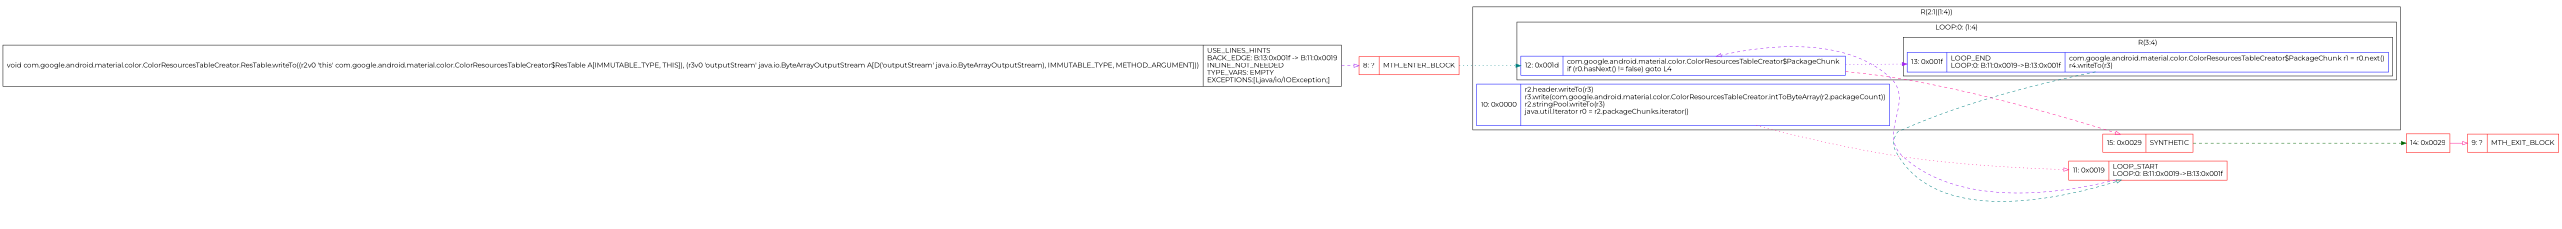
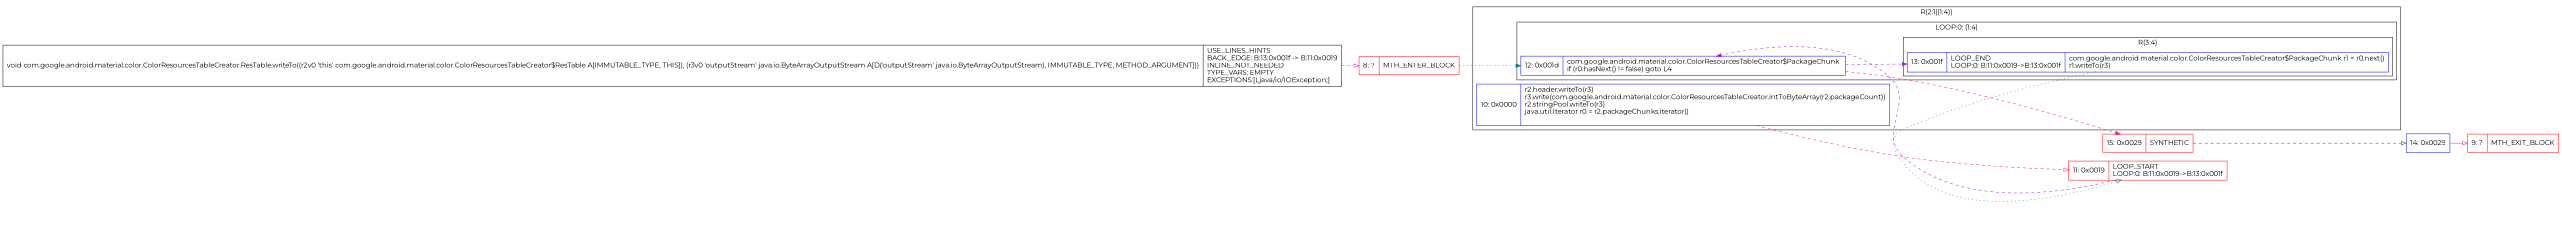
(1878, 64) -> (1878, 64)
(2091, 66) -> (2090, 66)
(1982, 96) -> (1982, 96)
(1897, 116) -> (1897, 116)
(2297, 143) -> (2297, 143)
(2428, 143) -> (2428, 143)
(1916, 159) -> (1916, 159)
(1907, 165) -> (1907, 165)
